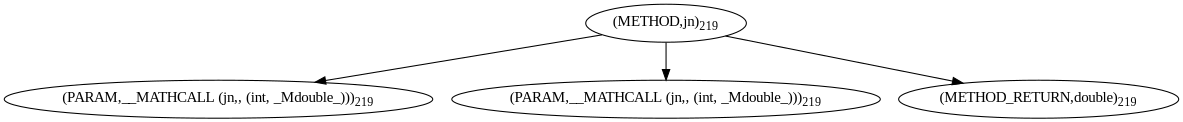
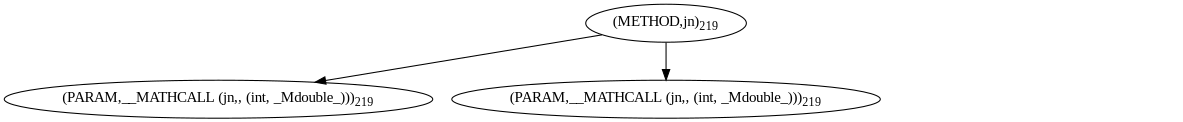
(1039, 99) -> none
